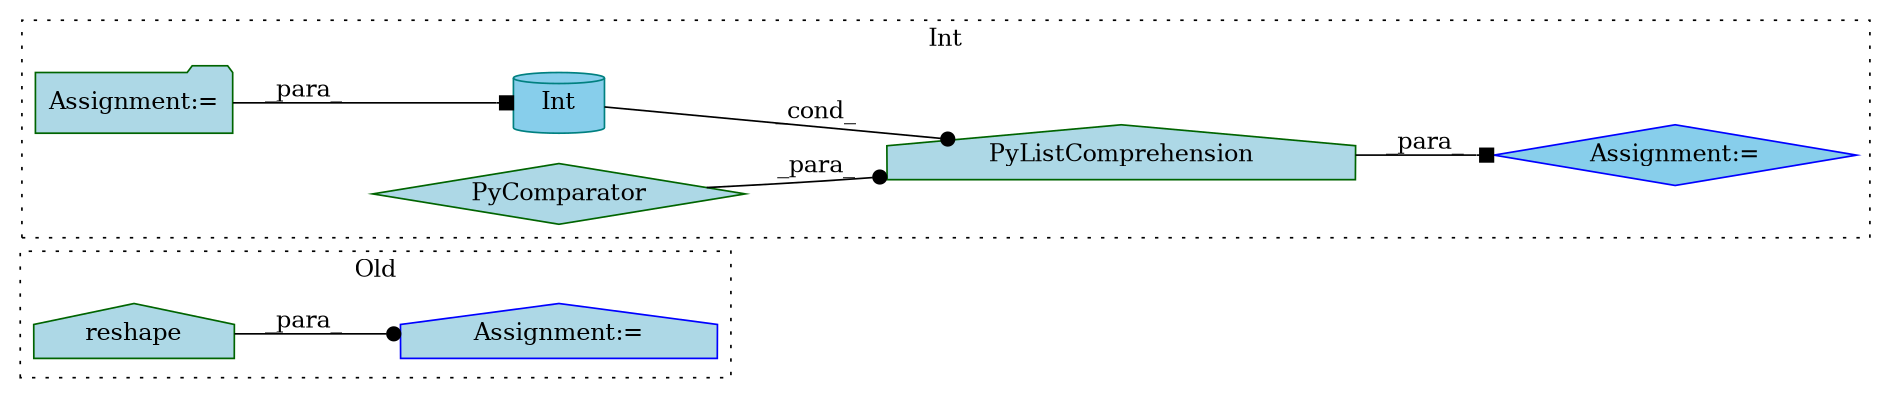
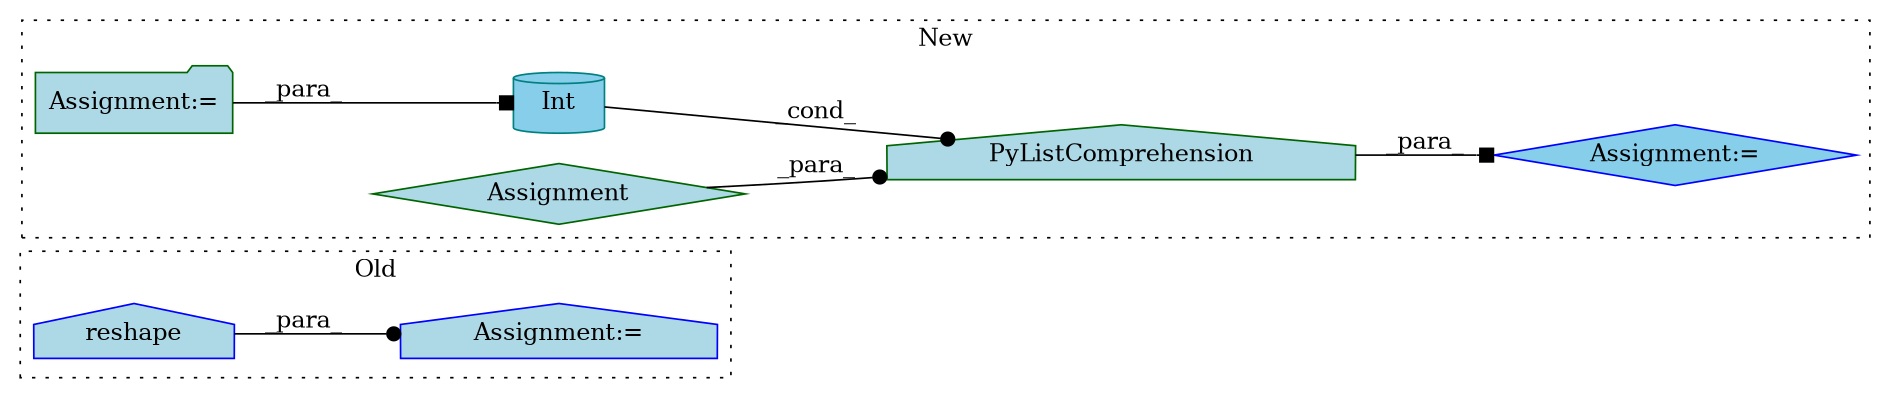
(946, 40) -> (946, 40)
(559, 194) -> (559, 194)
(134, 334) -> (134, 334)
